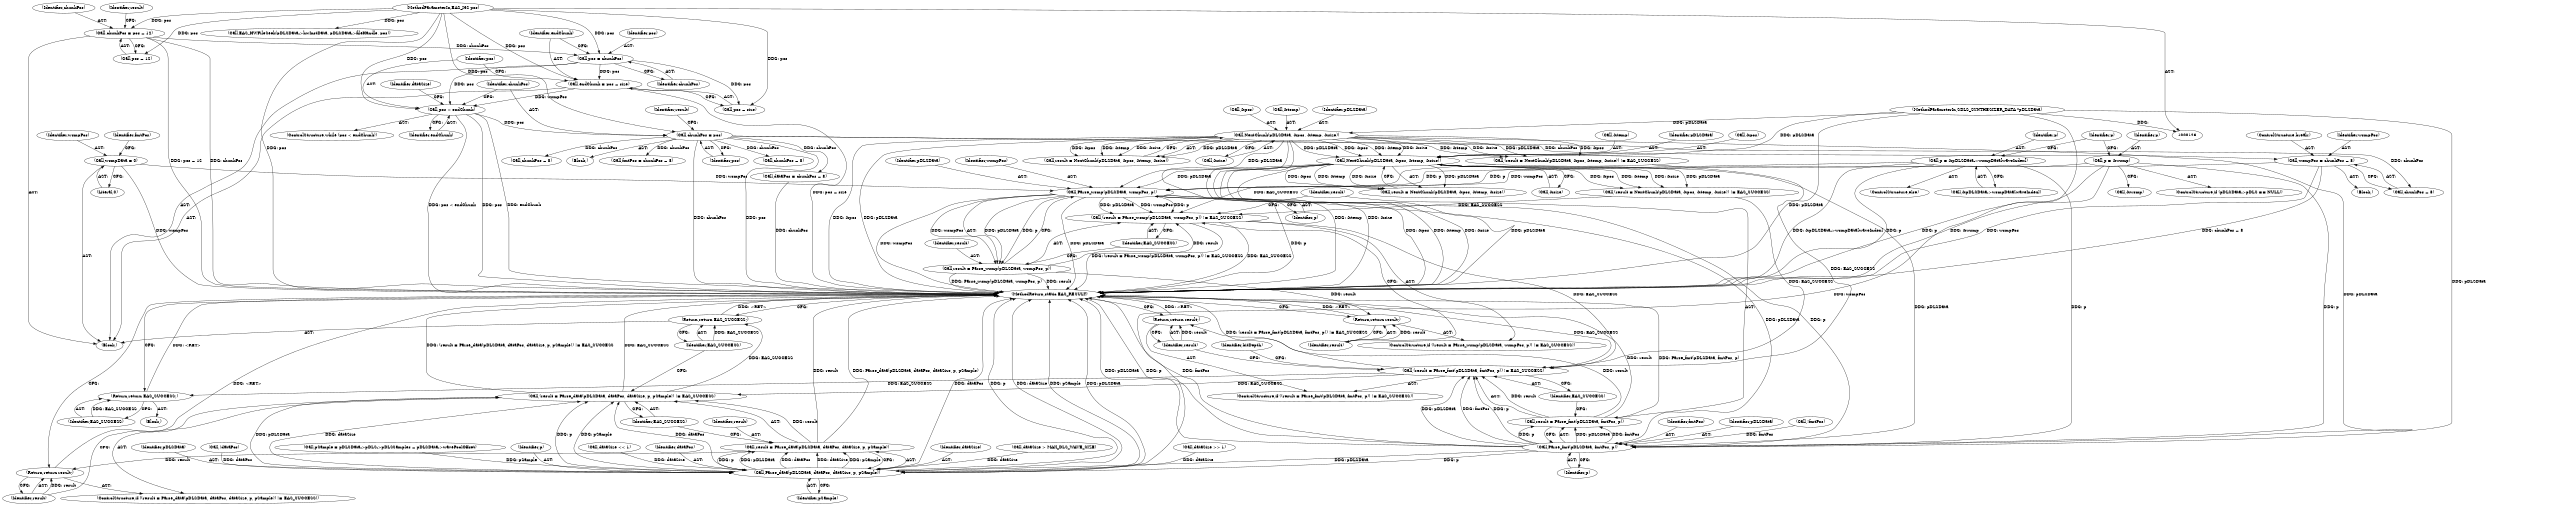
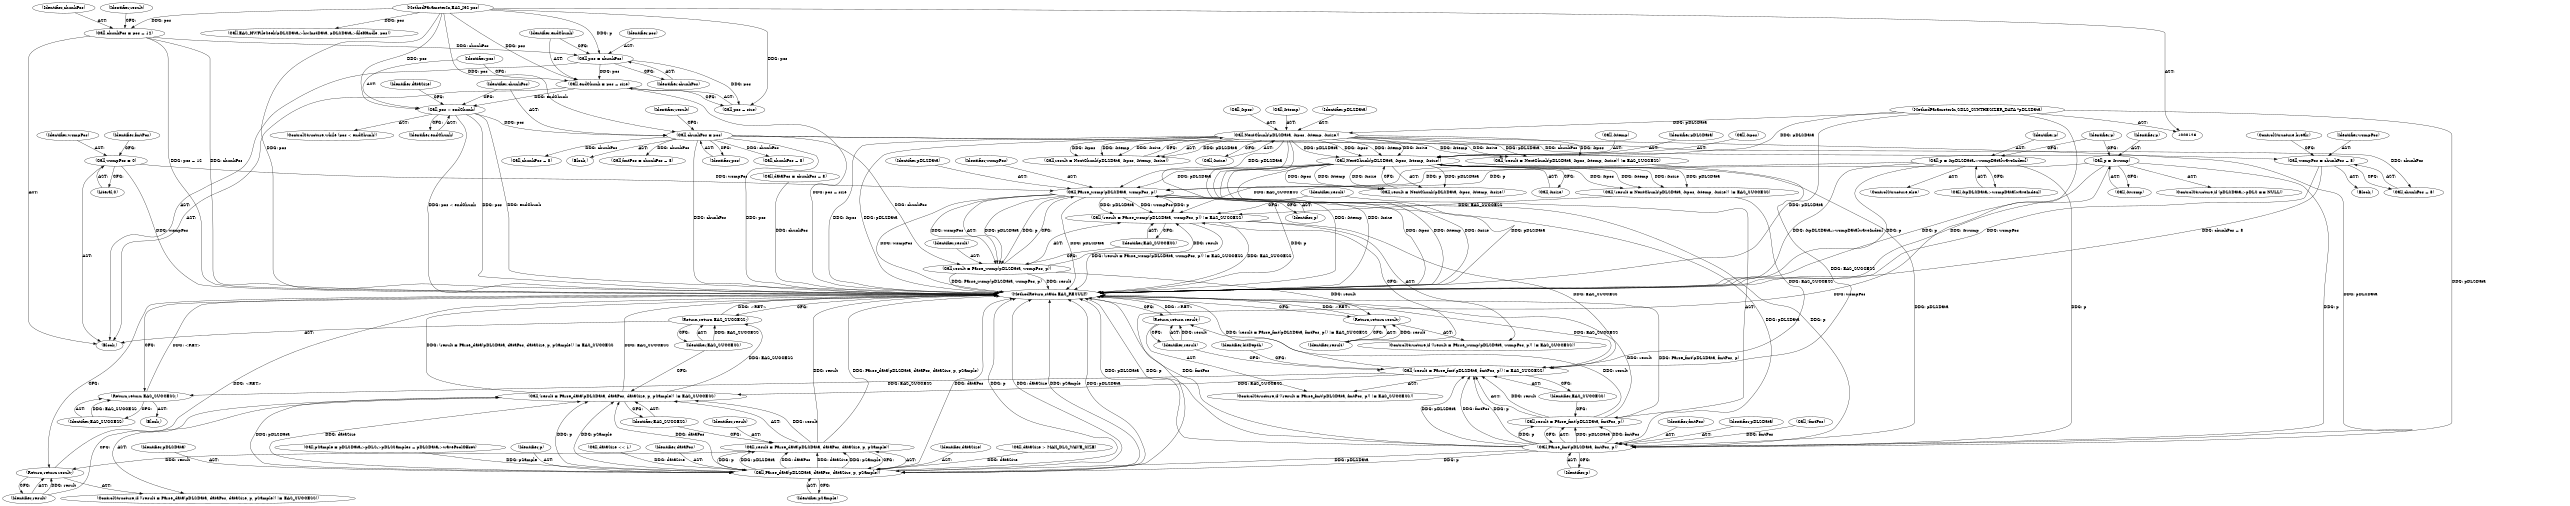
(604, 33) -> (604, 33)
(136, 59) -> none
(485, 70) -> none
(551, 97) -> (551, 97)
(2144, 123) -> (2144, 123)
(788, 144) -> (865, 166)
(2311, 148) -> (2311, 148)
(116, 161) -> (116, 161)
none -> (2110, 180)
(1503, 182) -> none
(224, 447) -> none
(1204, 447) -> none
